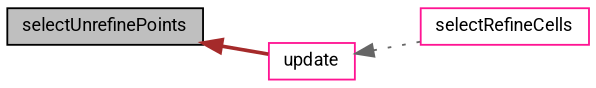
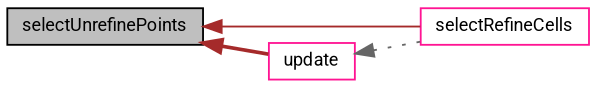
none -> (321, 27)
